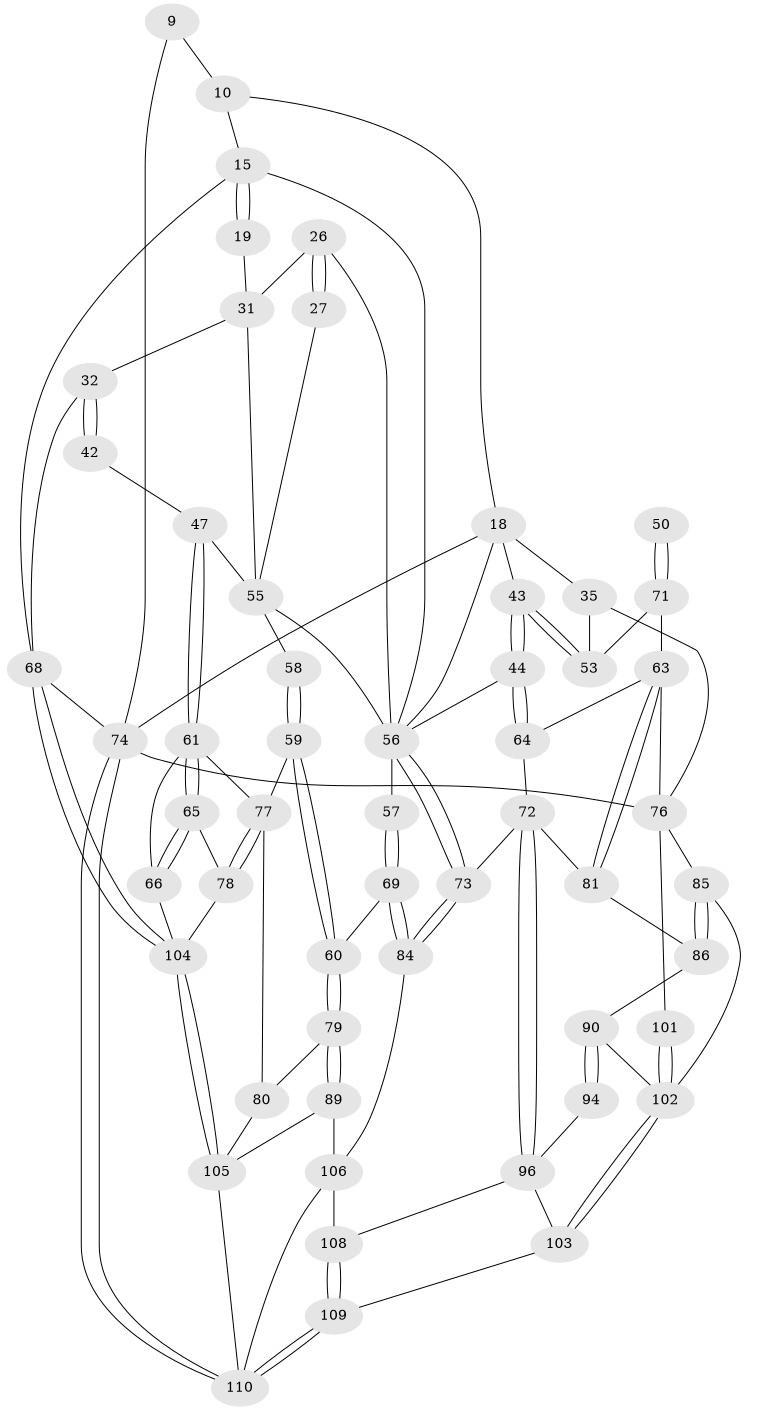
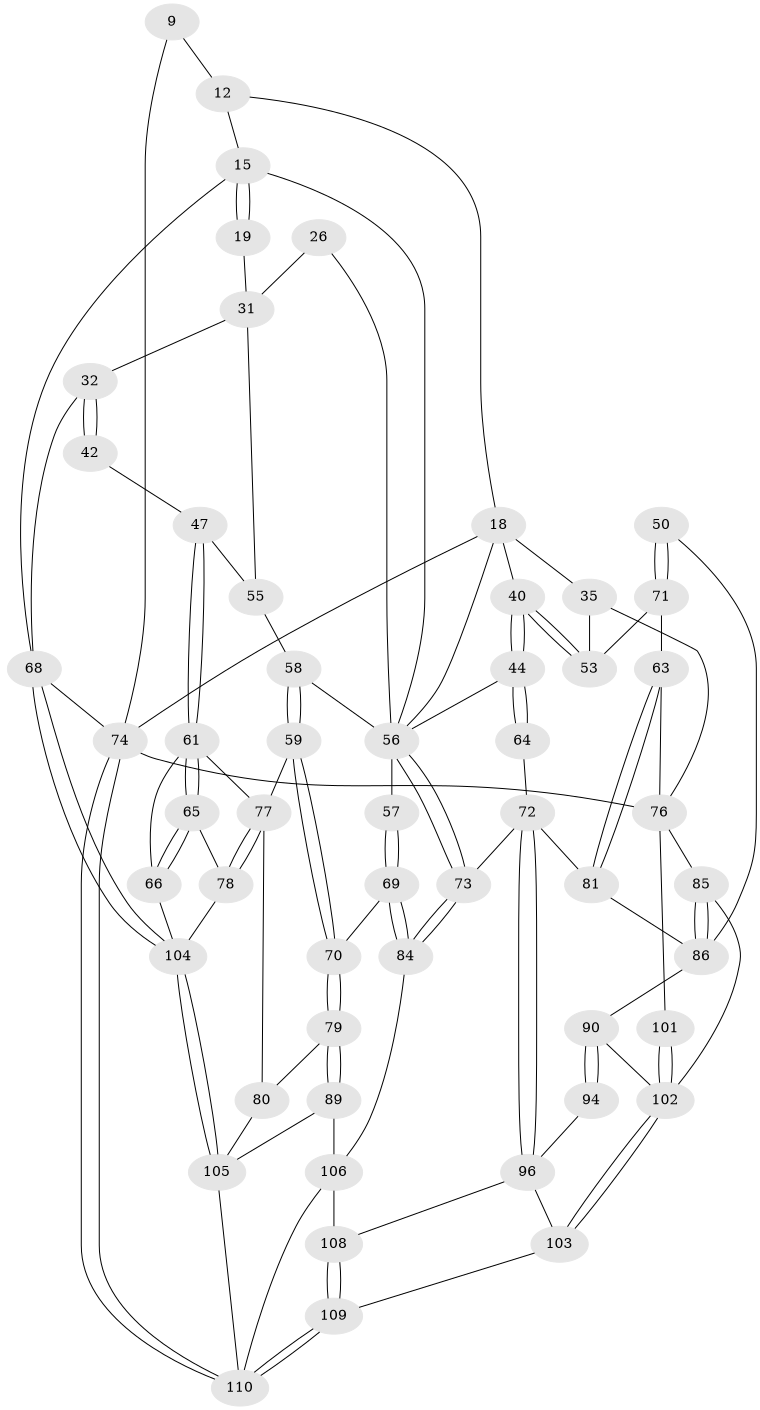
(223, 94) -> (223, 94)
(319, 310) -> none
(518, 597) -> (518, 597)
(337, 659) -> (343, 705)
(592, 705) -> none
none -> (756, 732)
(334, 957) -> (334, 957)
